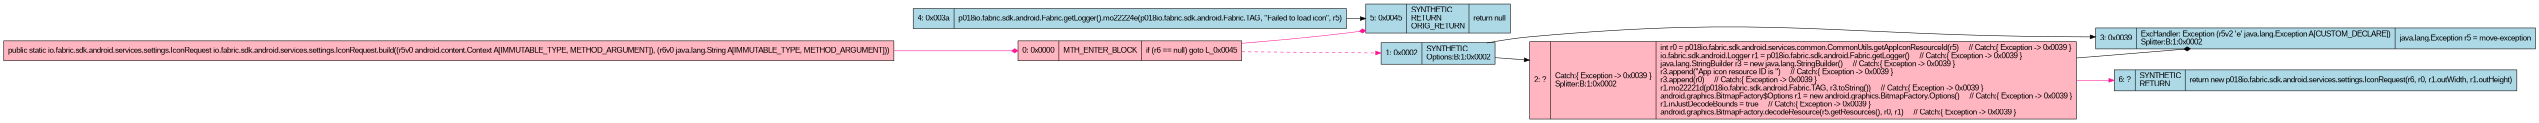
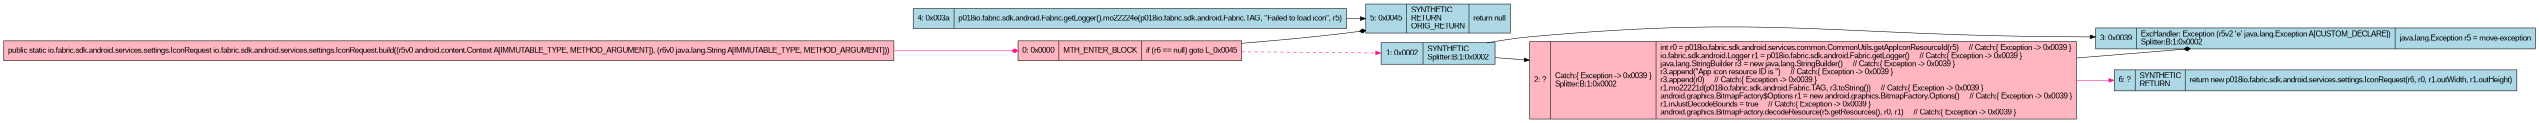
(1301, 38) -> (1301, 38)
(1459, 57) -> (1458, 57)
